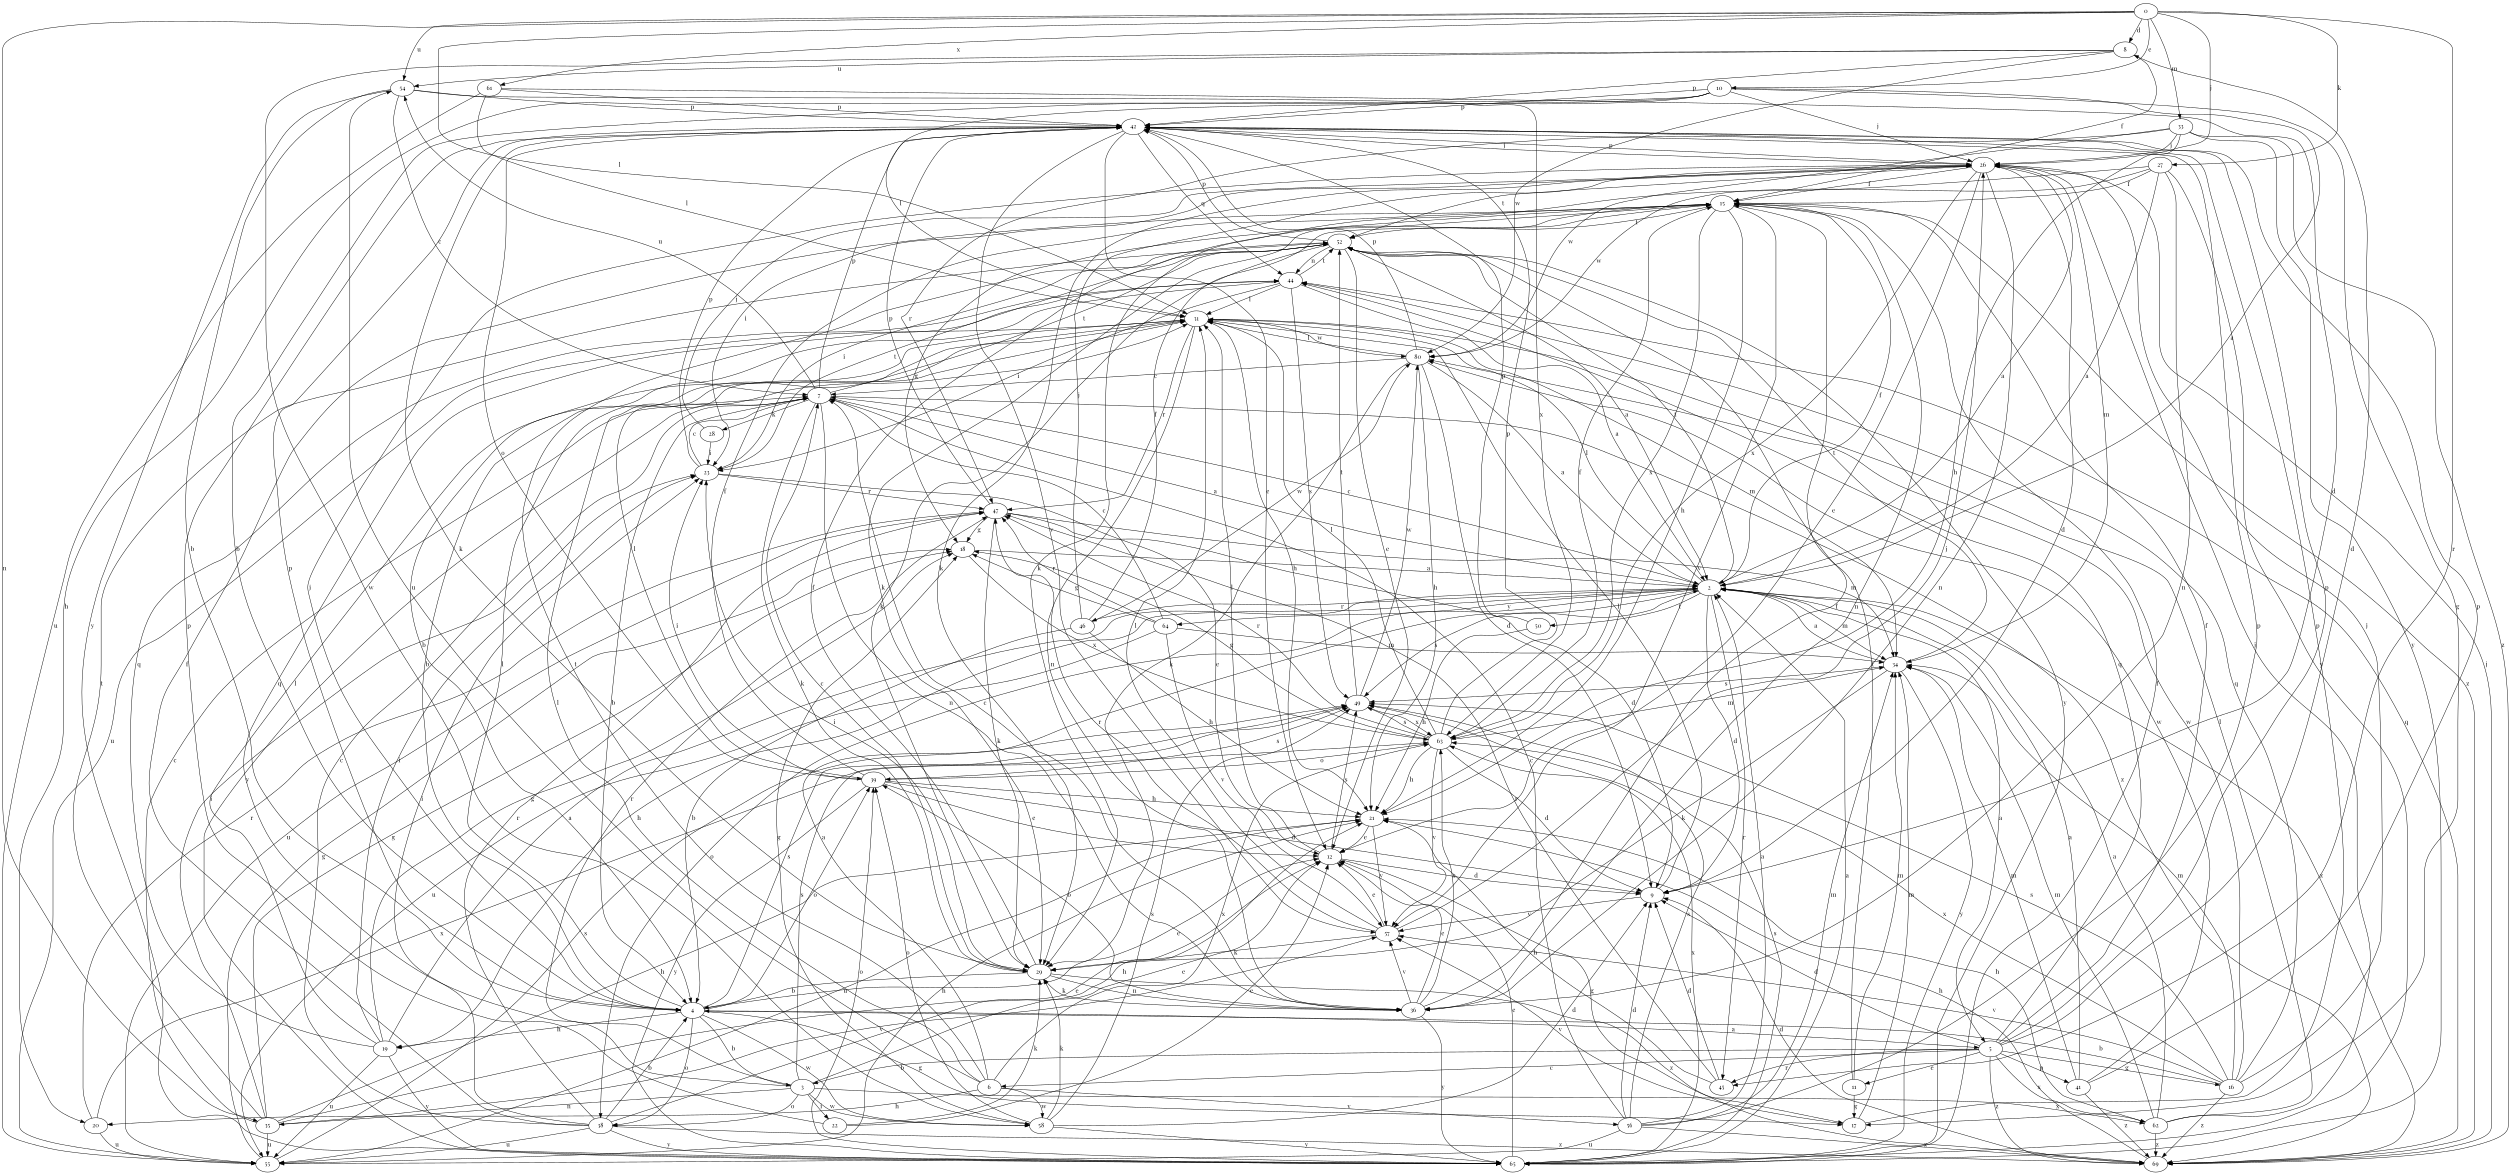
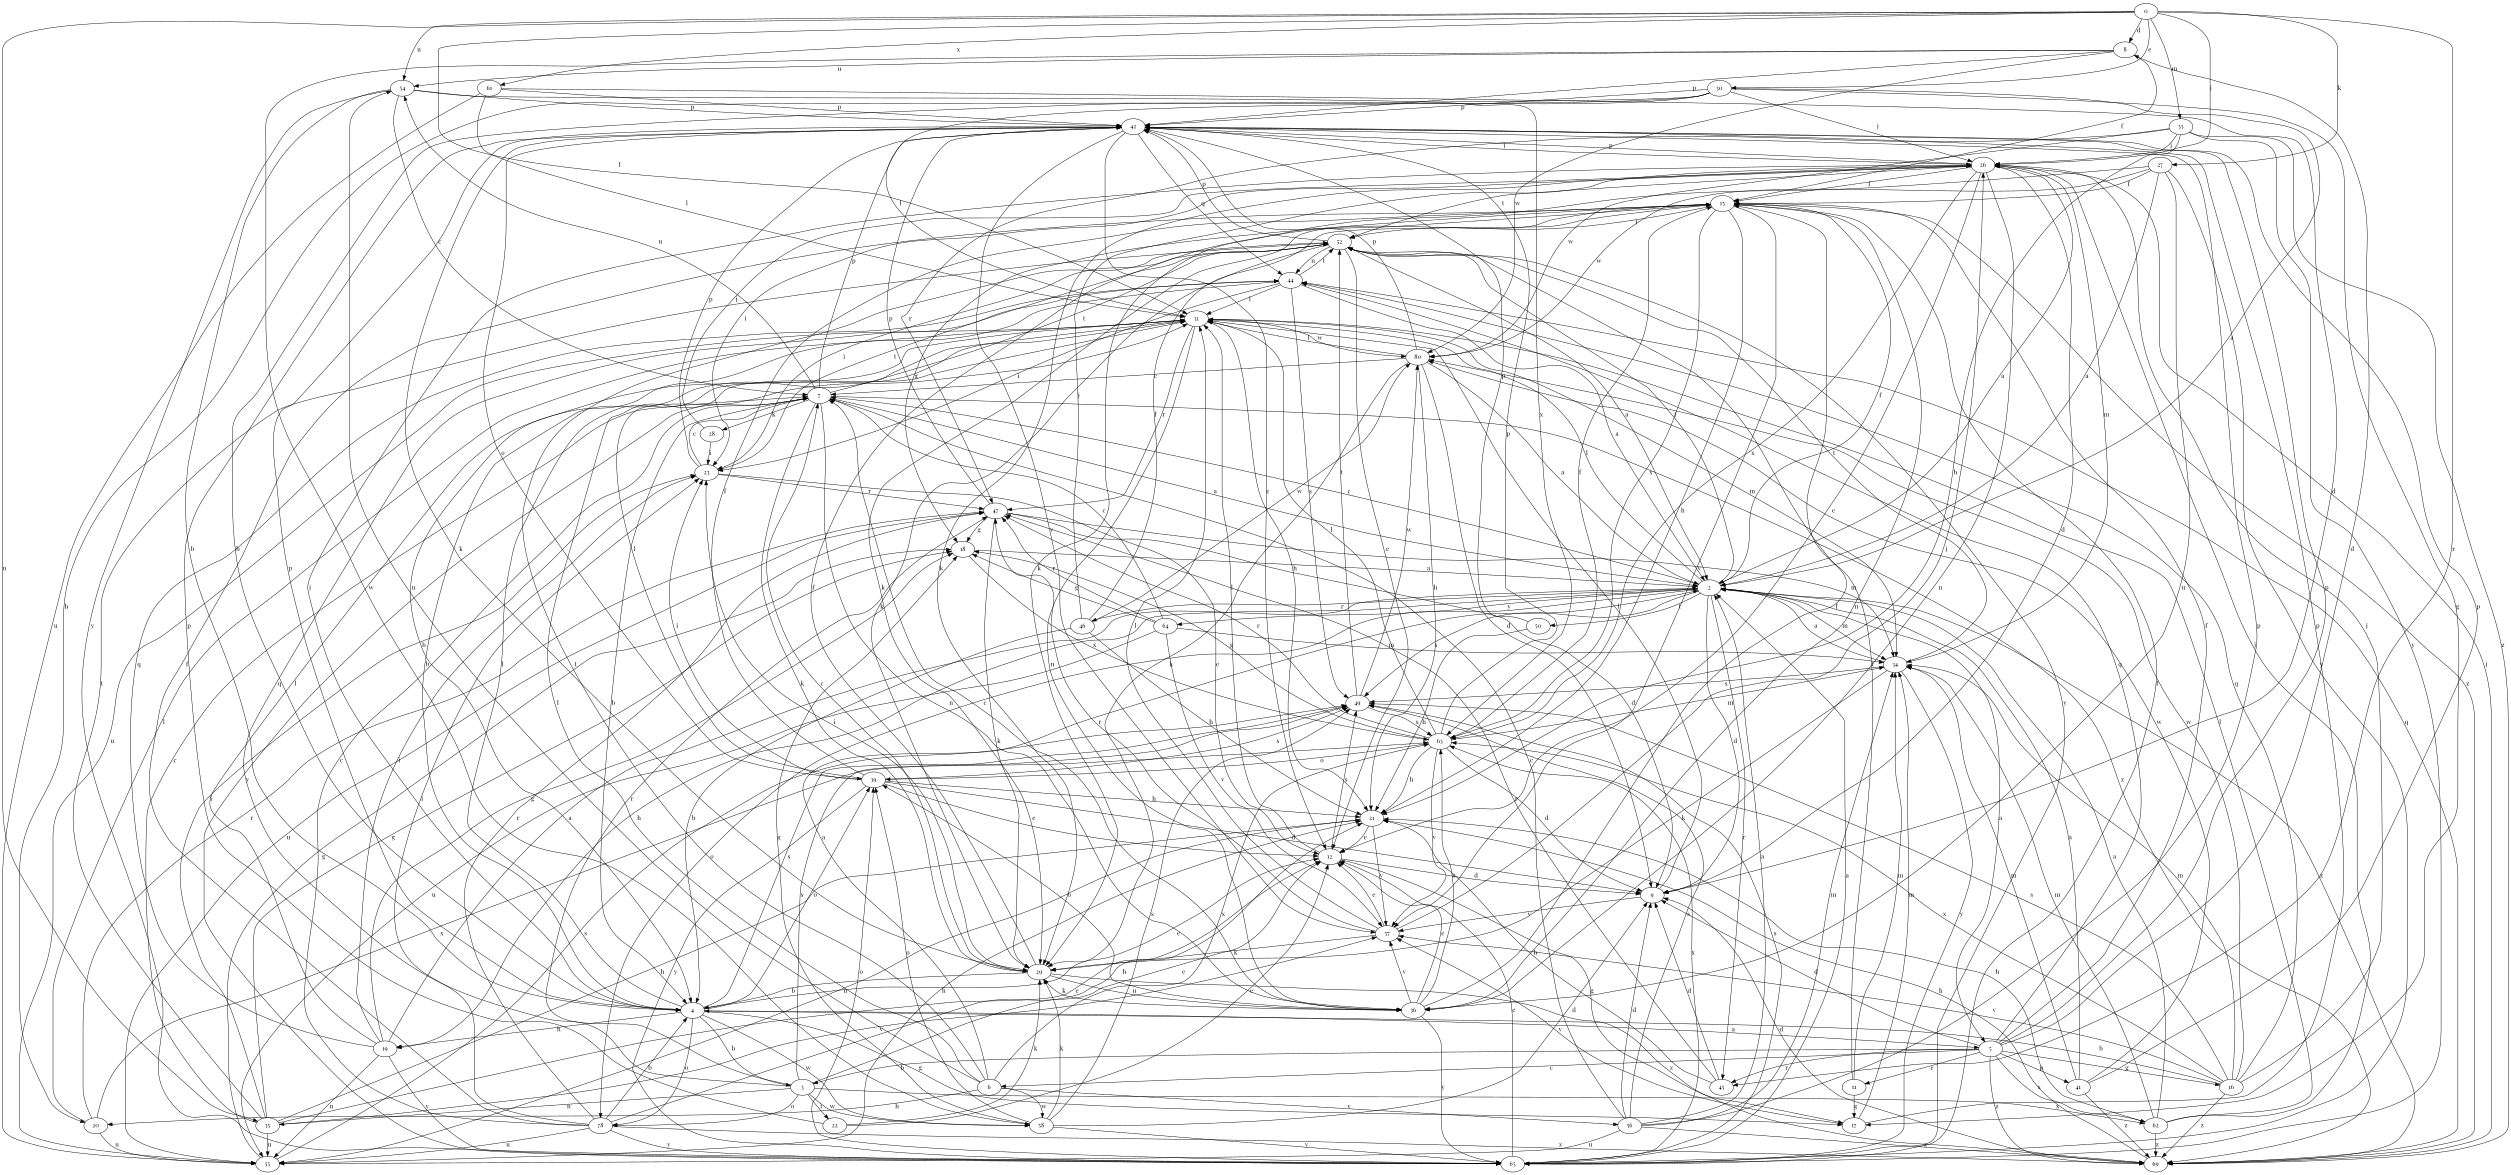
(1719, 88) -> (1719, 88)
none -> (387, 505)
(1400, 724) -> none
(601, 1126) -> (601, 1126)
